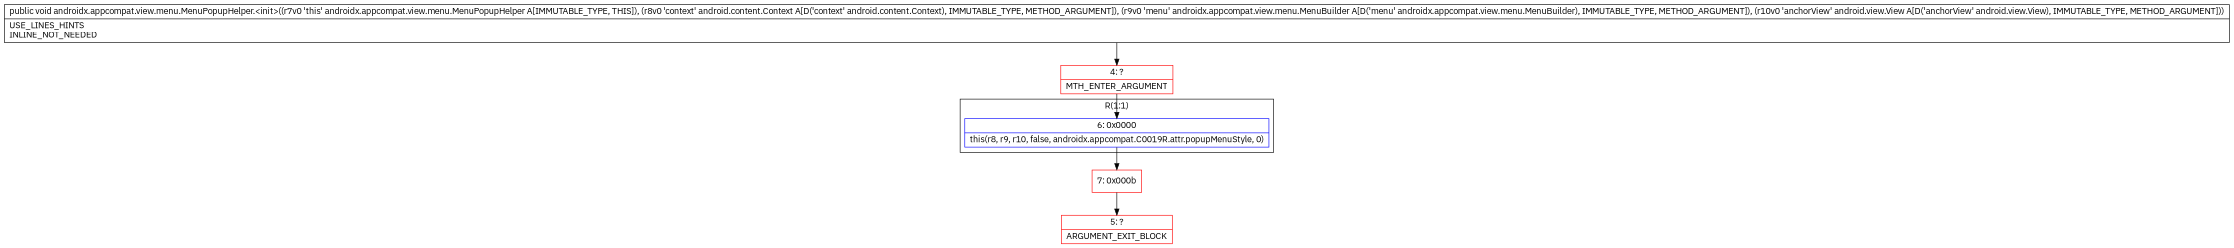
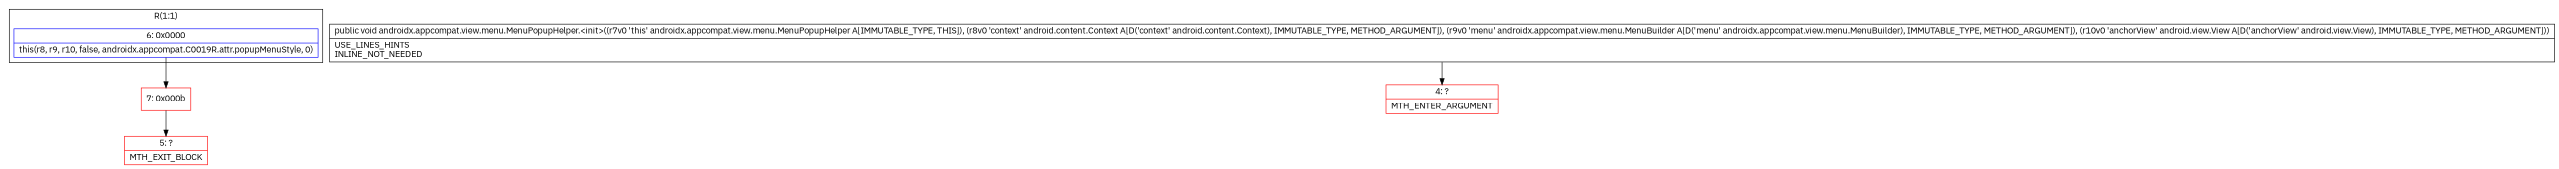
(1117, 103) -> none
(1117, 236) -> (166, 157)
